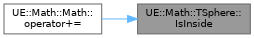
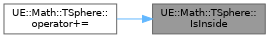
(53, 19) -> (60, 19)
